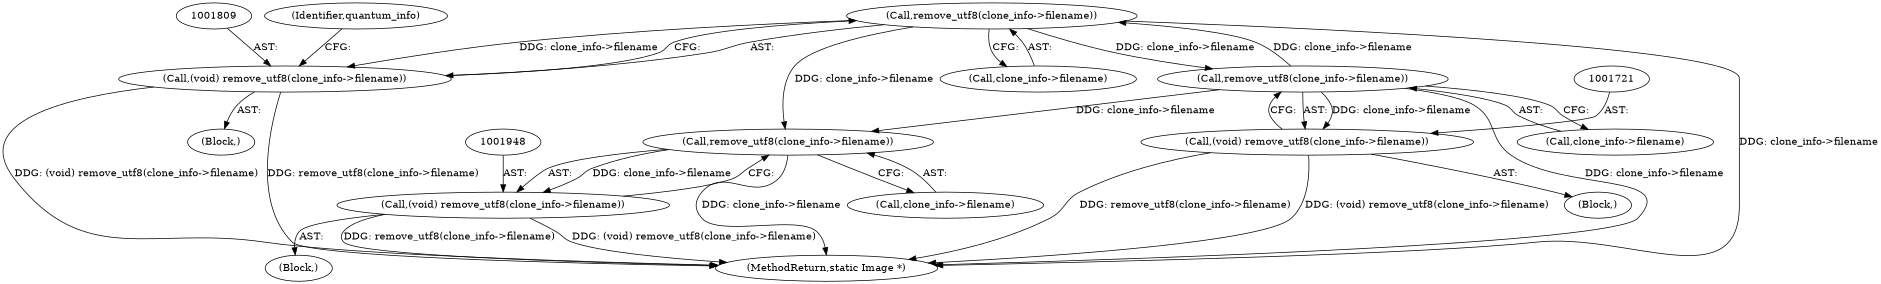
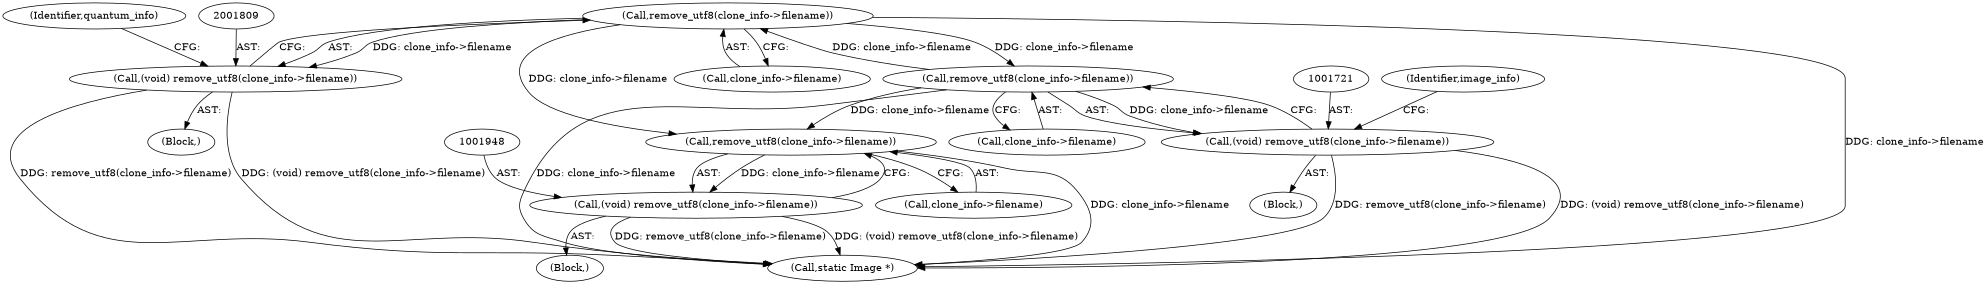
(214, 16) -> (236, 16)
none -> (1463, 79)
(827, 268) -> (843, 268)
